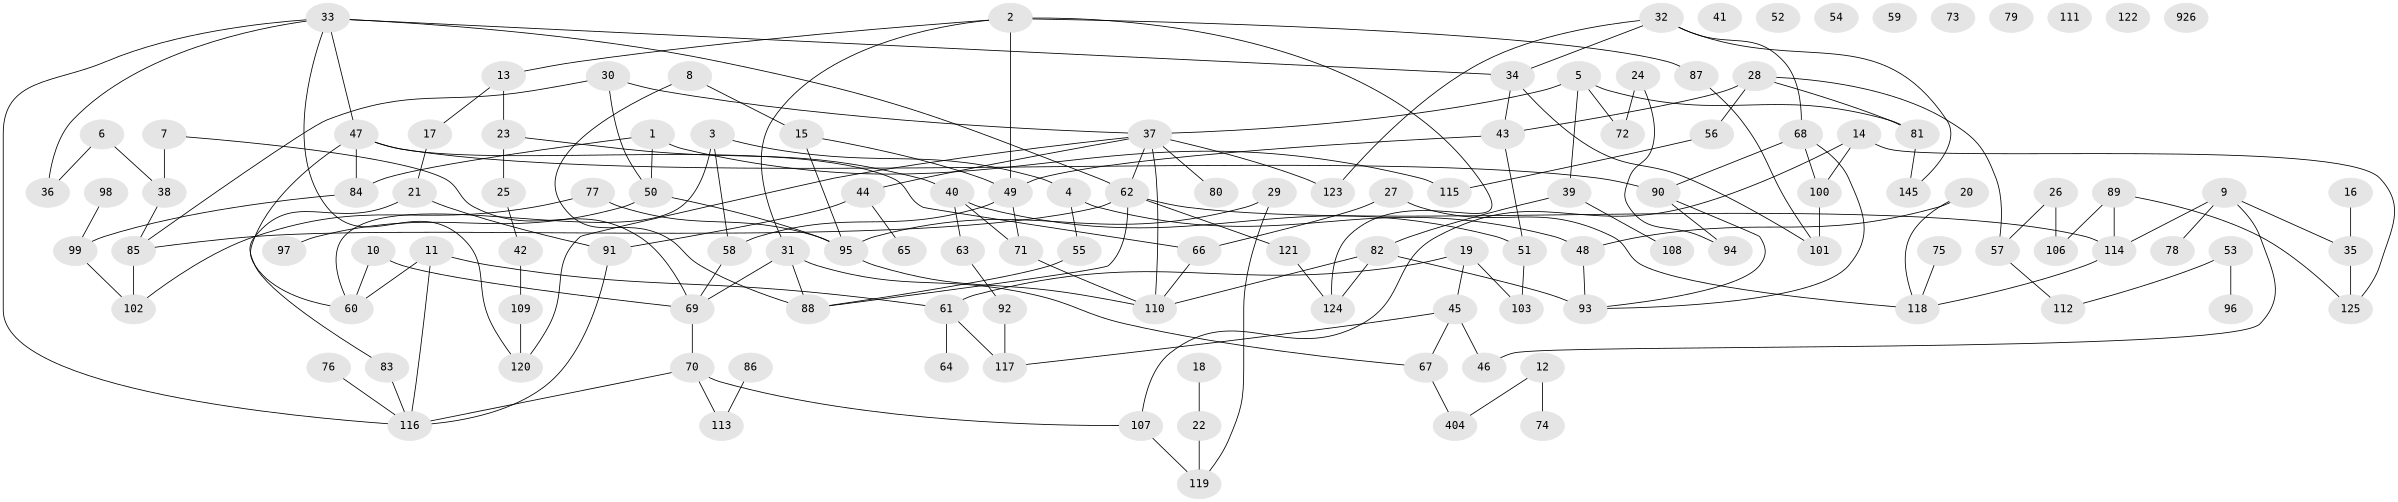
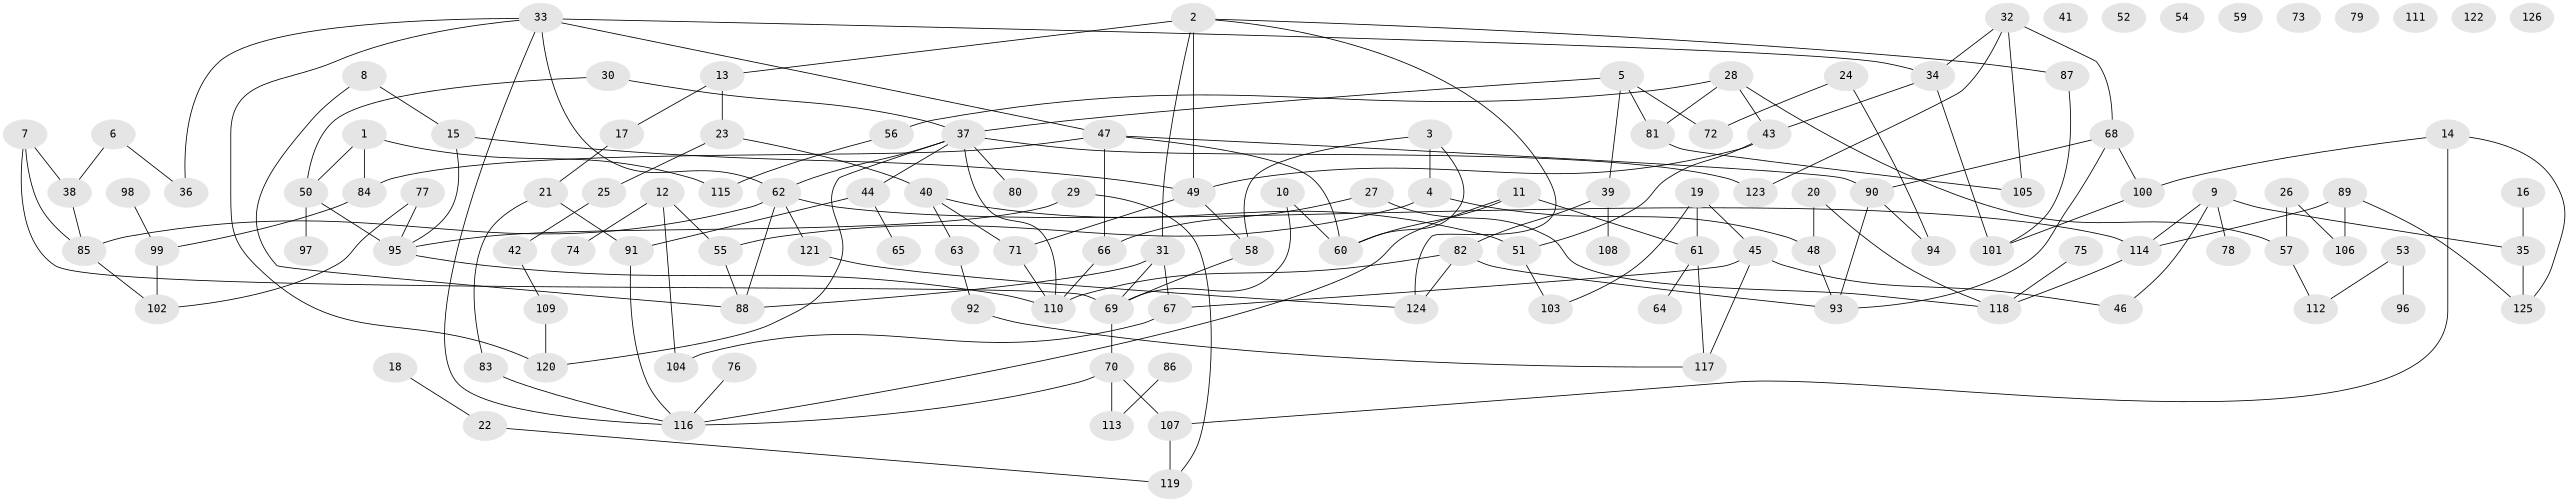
(2186, 18) -> (2532, 18)
(362, 109) -> (37, 200)
(1909, 193) -> (2023, 193)
none -> (694, 224)
(1455, 426) -> (676, 368)
